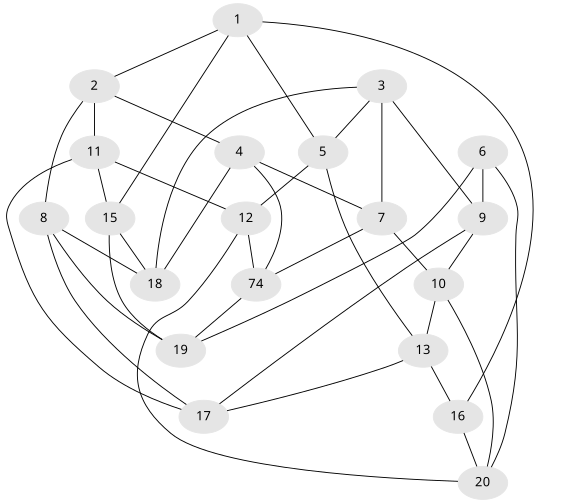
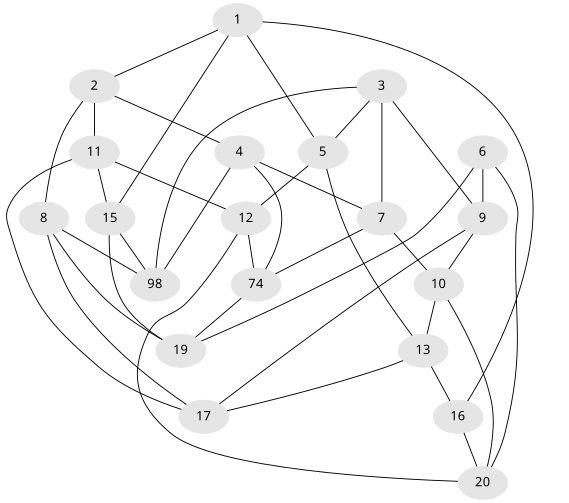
(155, 285) -> (155, 285)
